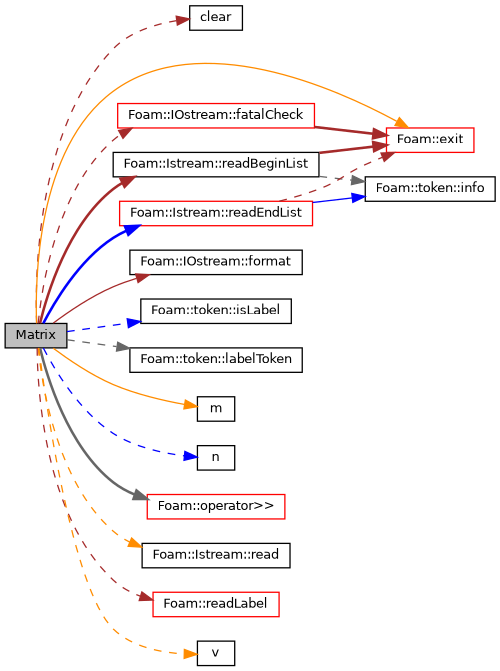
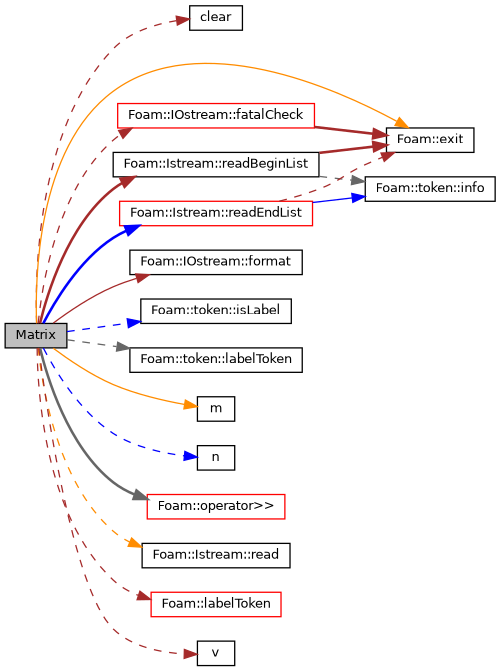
(430, 140) -> (430, 140)
(77, 548) -> (77, 548)
(216, 604) -> (216, 604)
